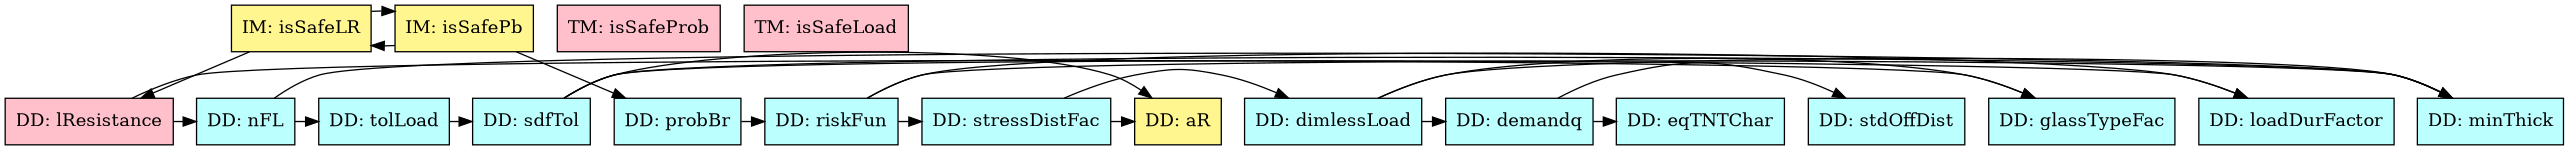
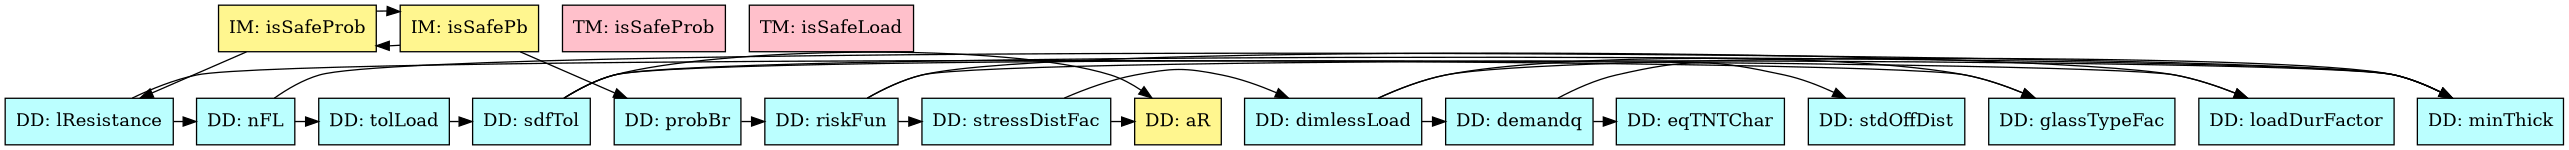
(301, 28) -> (297, 28)
(89, 122) -> (89, 122)
